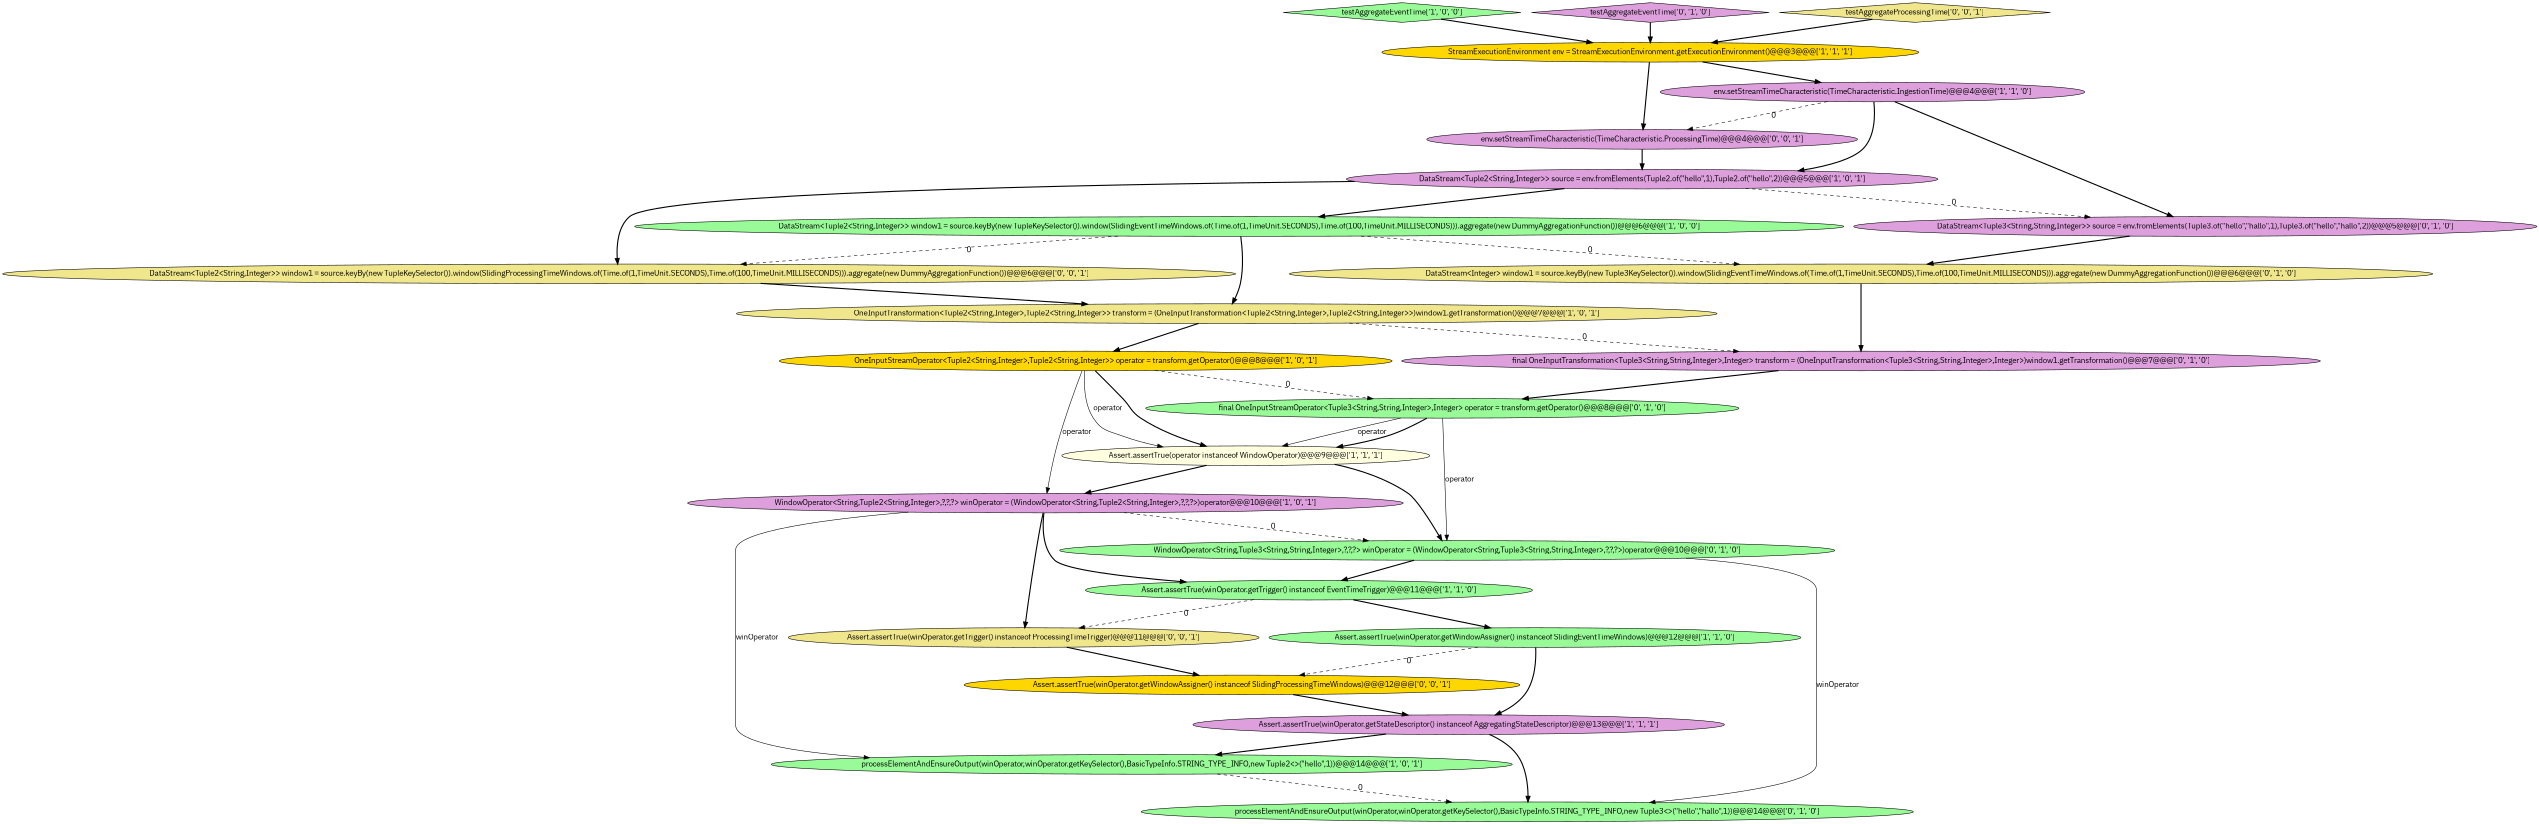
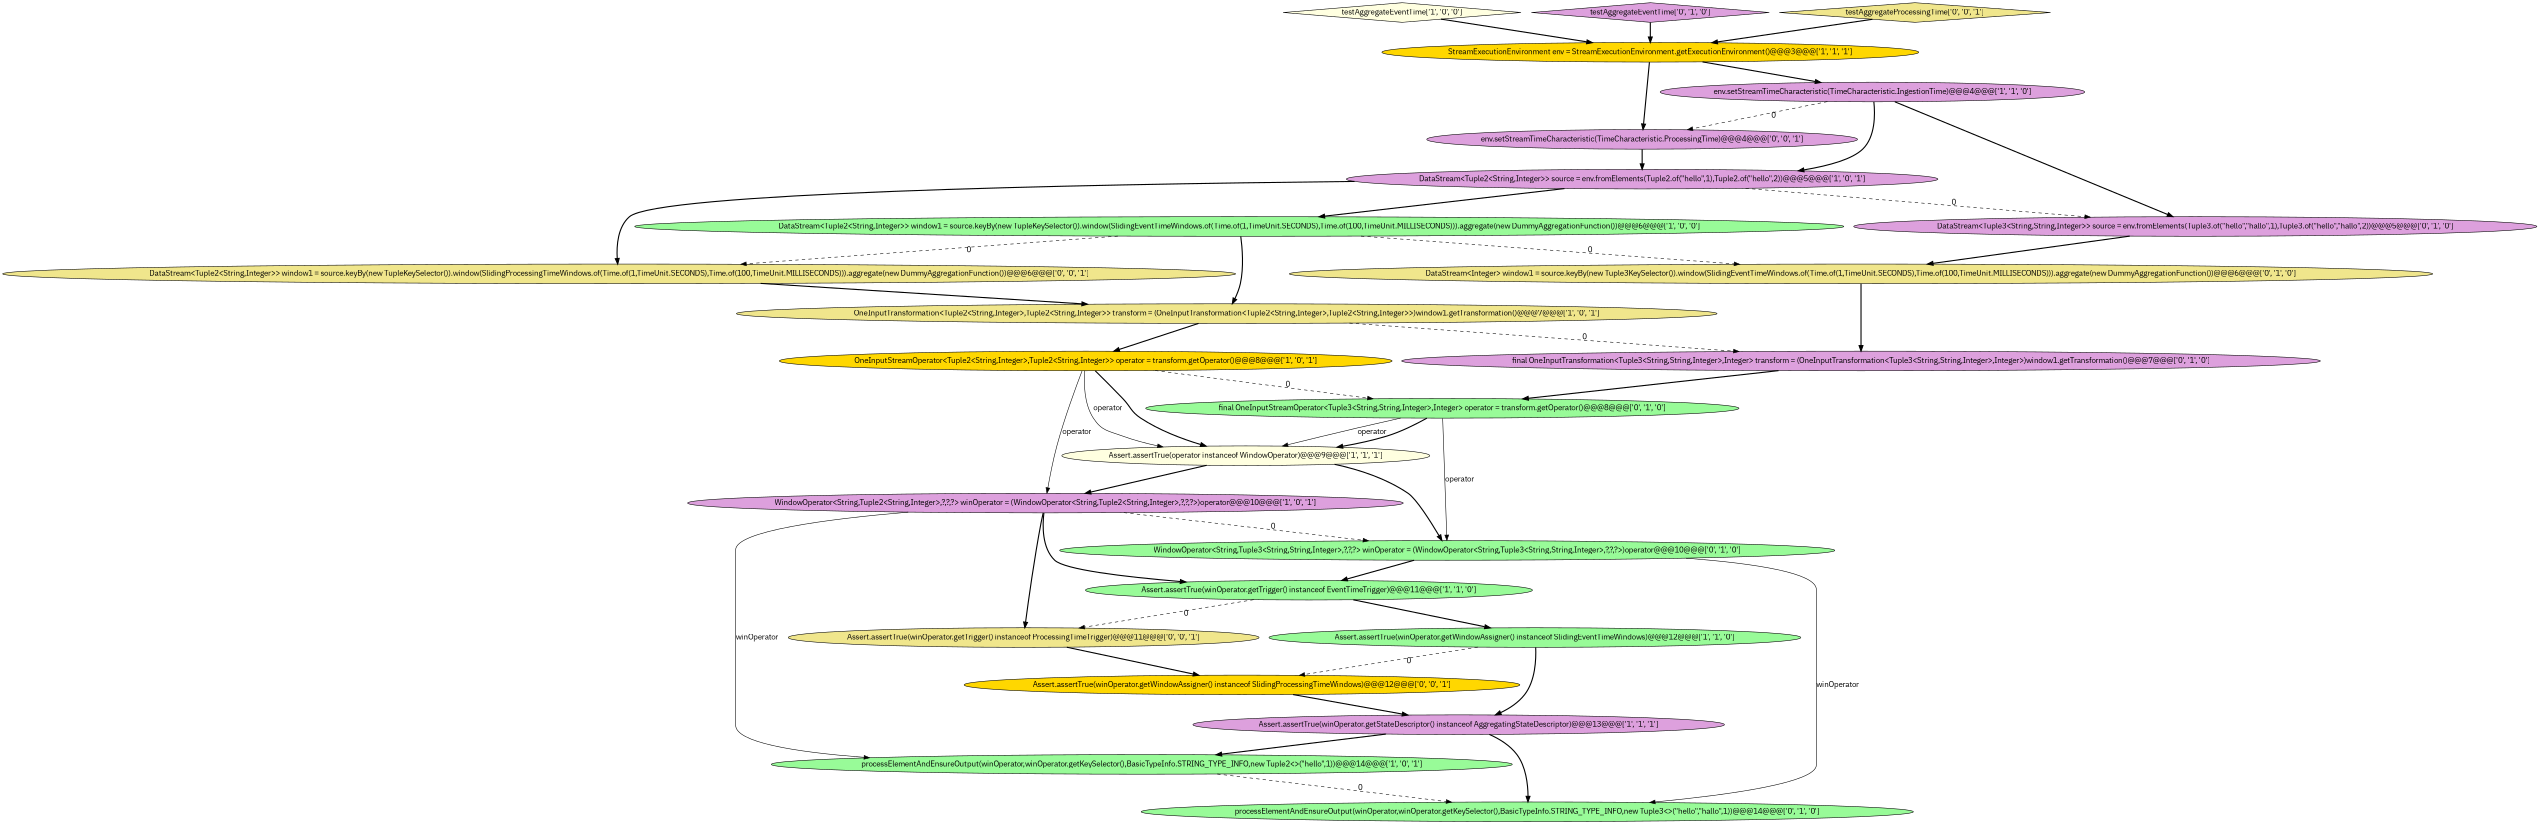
(1402, 13) -> (1402, 13)
